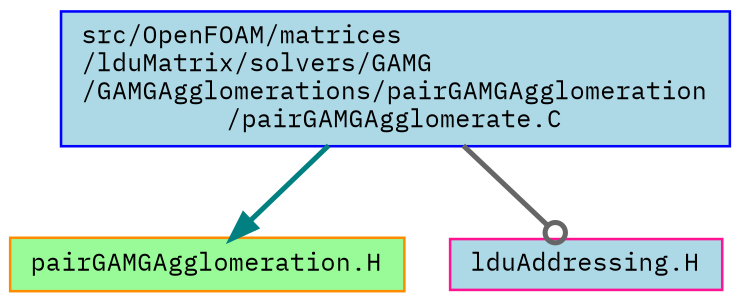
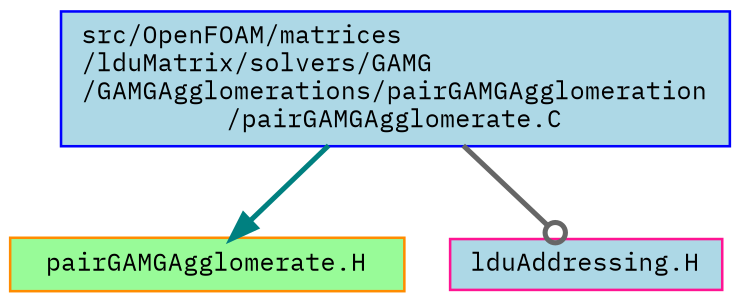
(207, 264) -> (207, 264)
